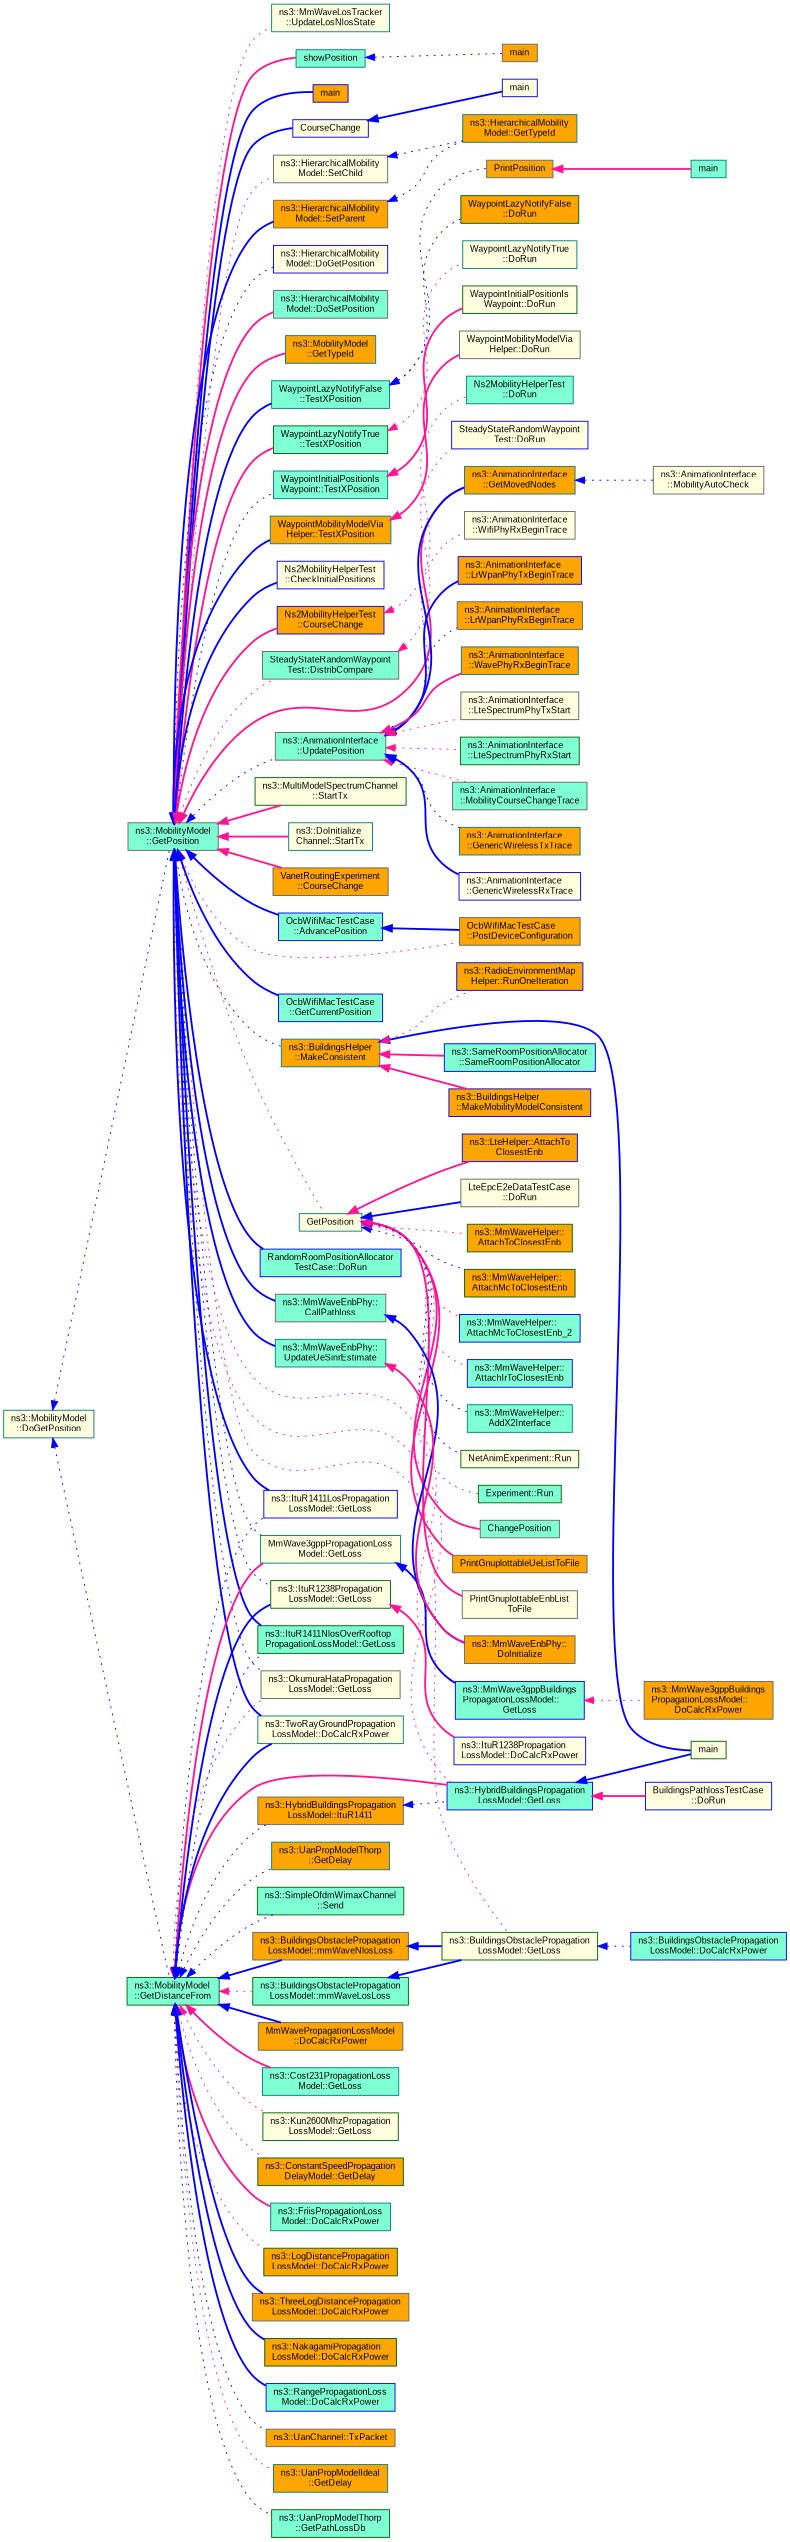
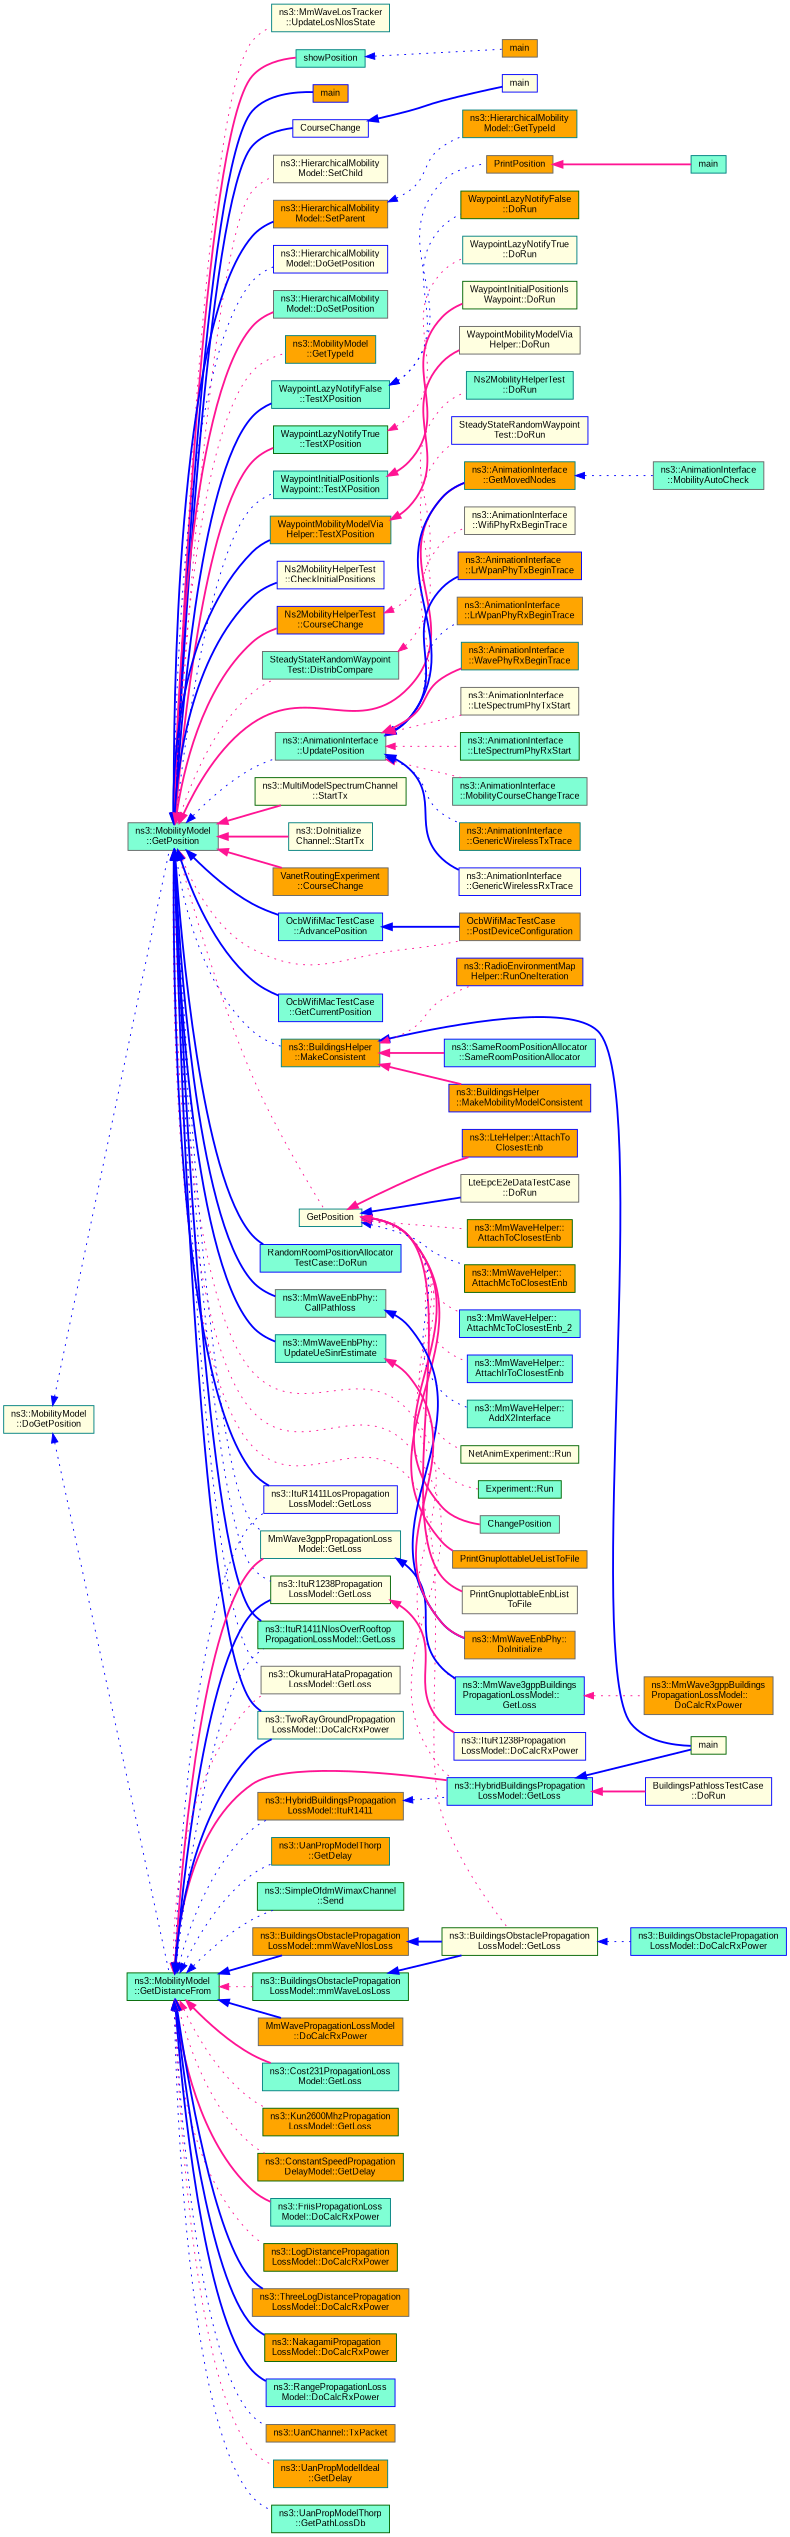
(430, 148) -> none
(709, 480) -> (709, 476)
(205, 508) -> (205, 508)
(427, 1332) -> (427, 1327)
(331, 2127) -> (331, 2122)
